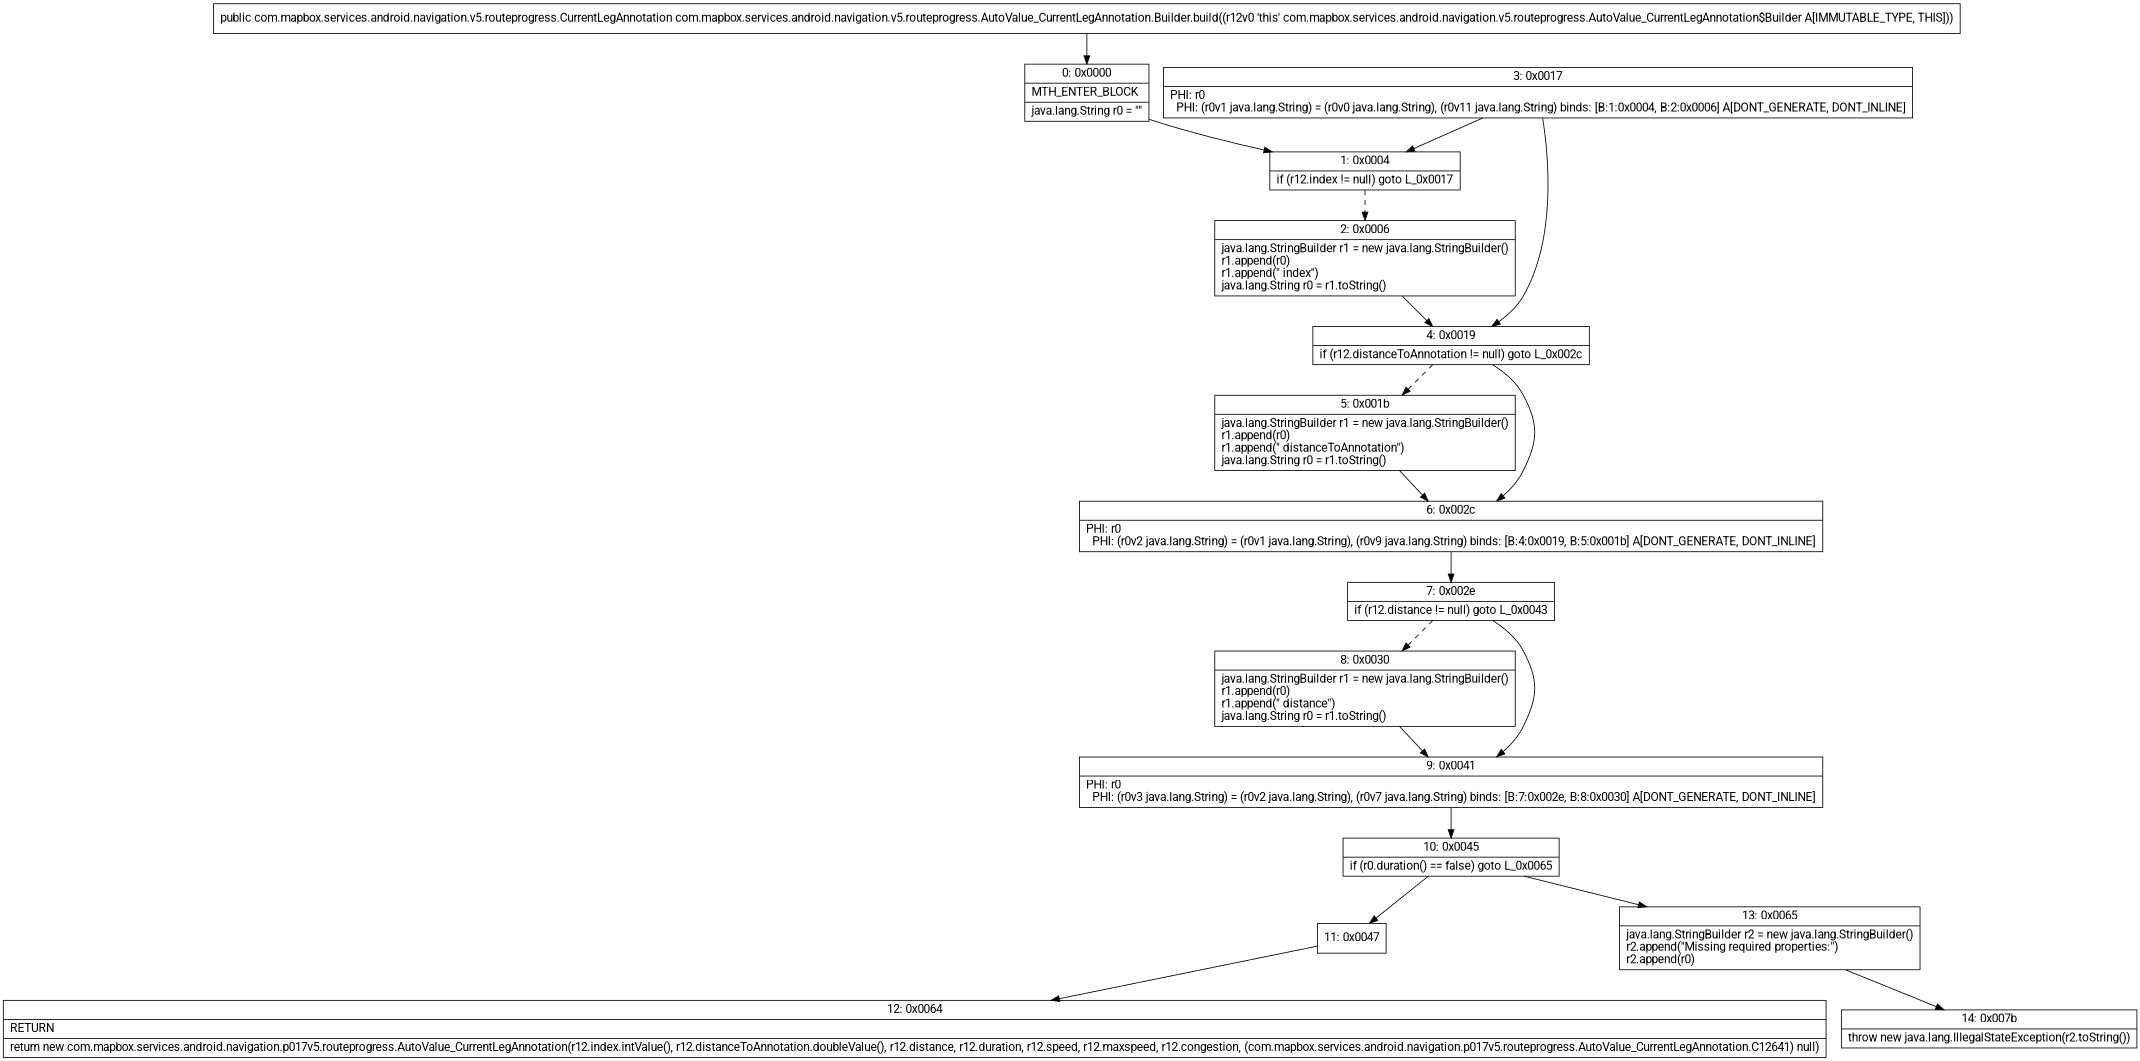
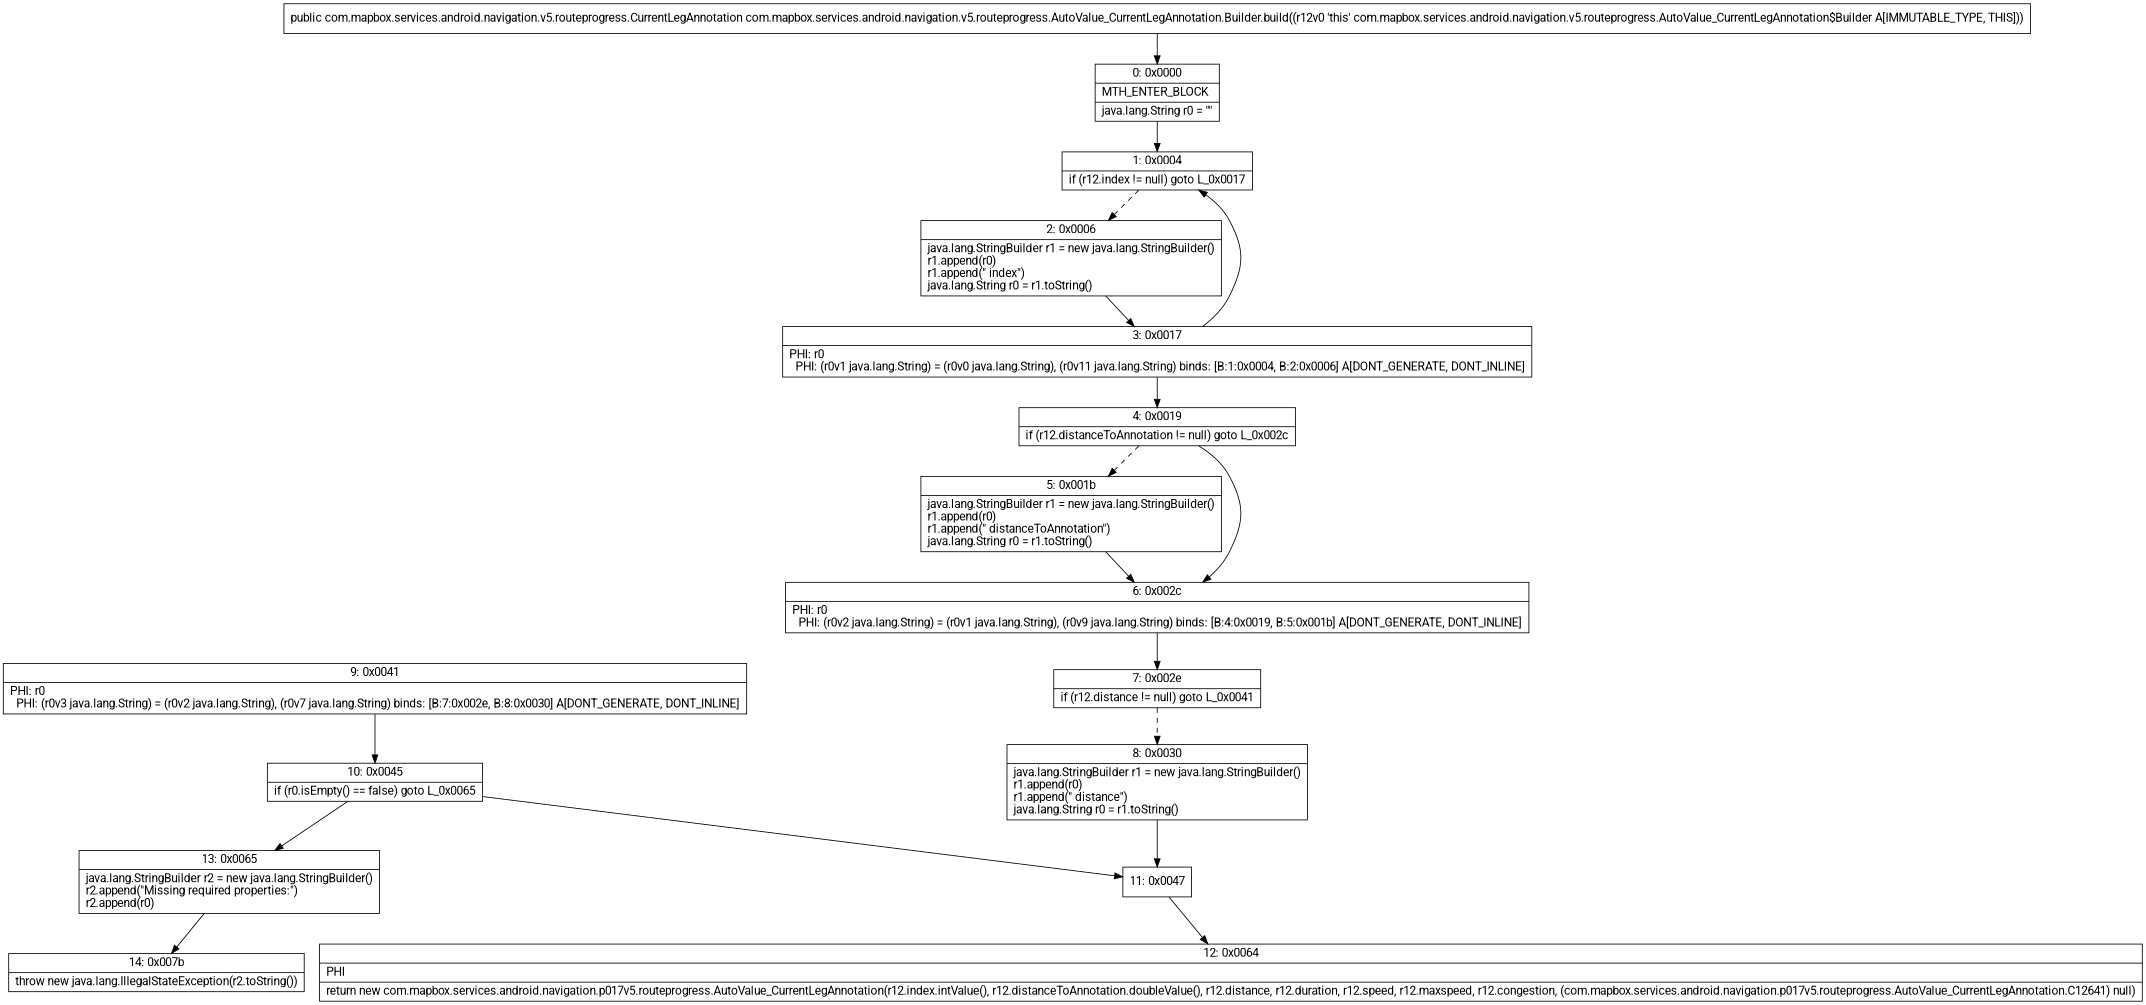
(1415, 308) -> (1117, 308)
(1451, 610) -> (1157, 698)
(1534, 683) -> none
(1411, 739) -> (1157, 839)
(1451, 866) -> (375, 791)
(32, 1029) -> (336, 972)
